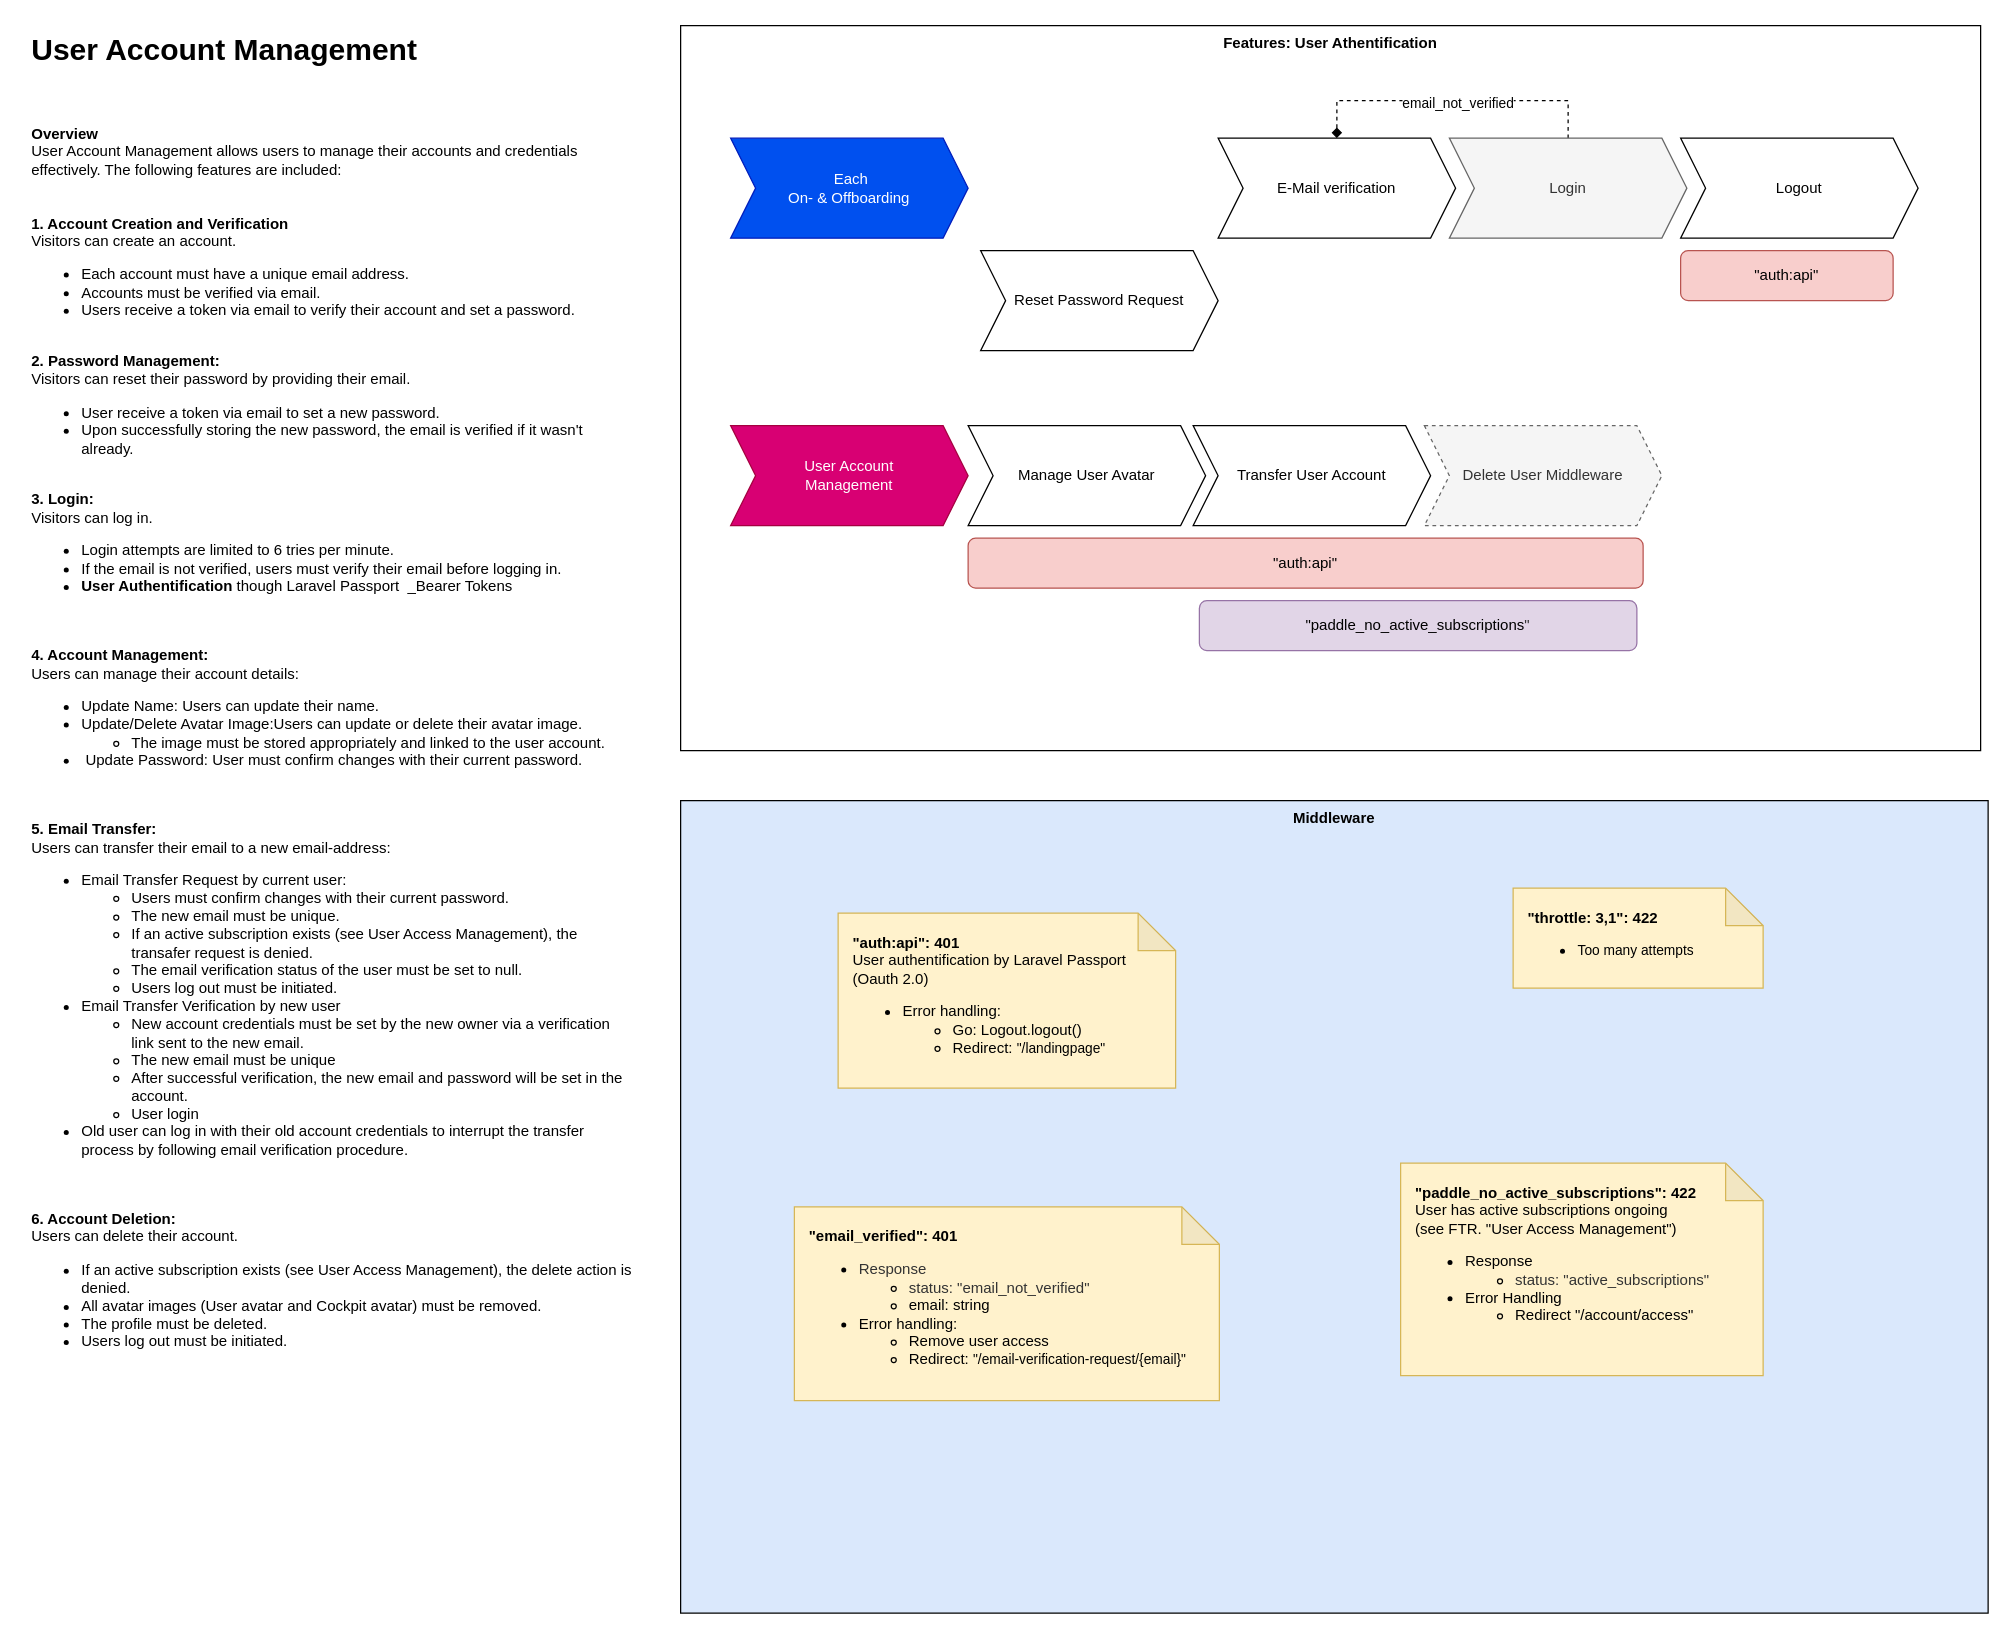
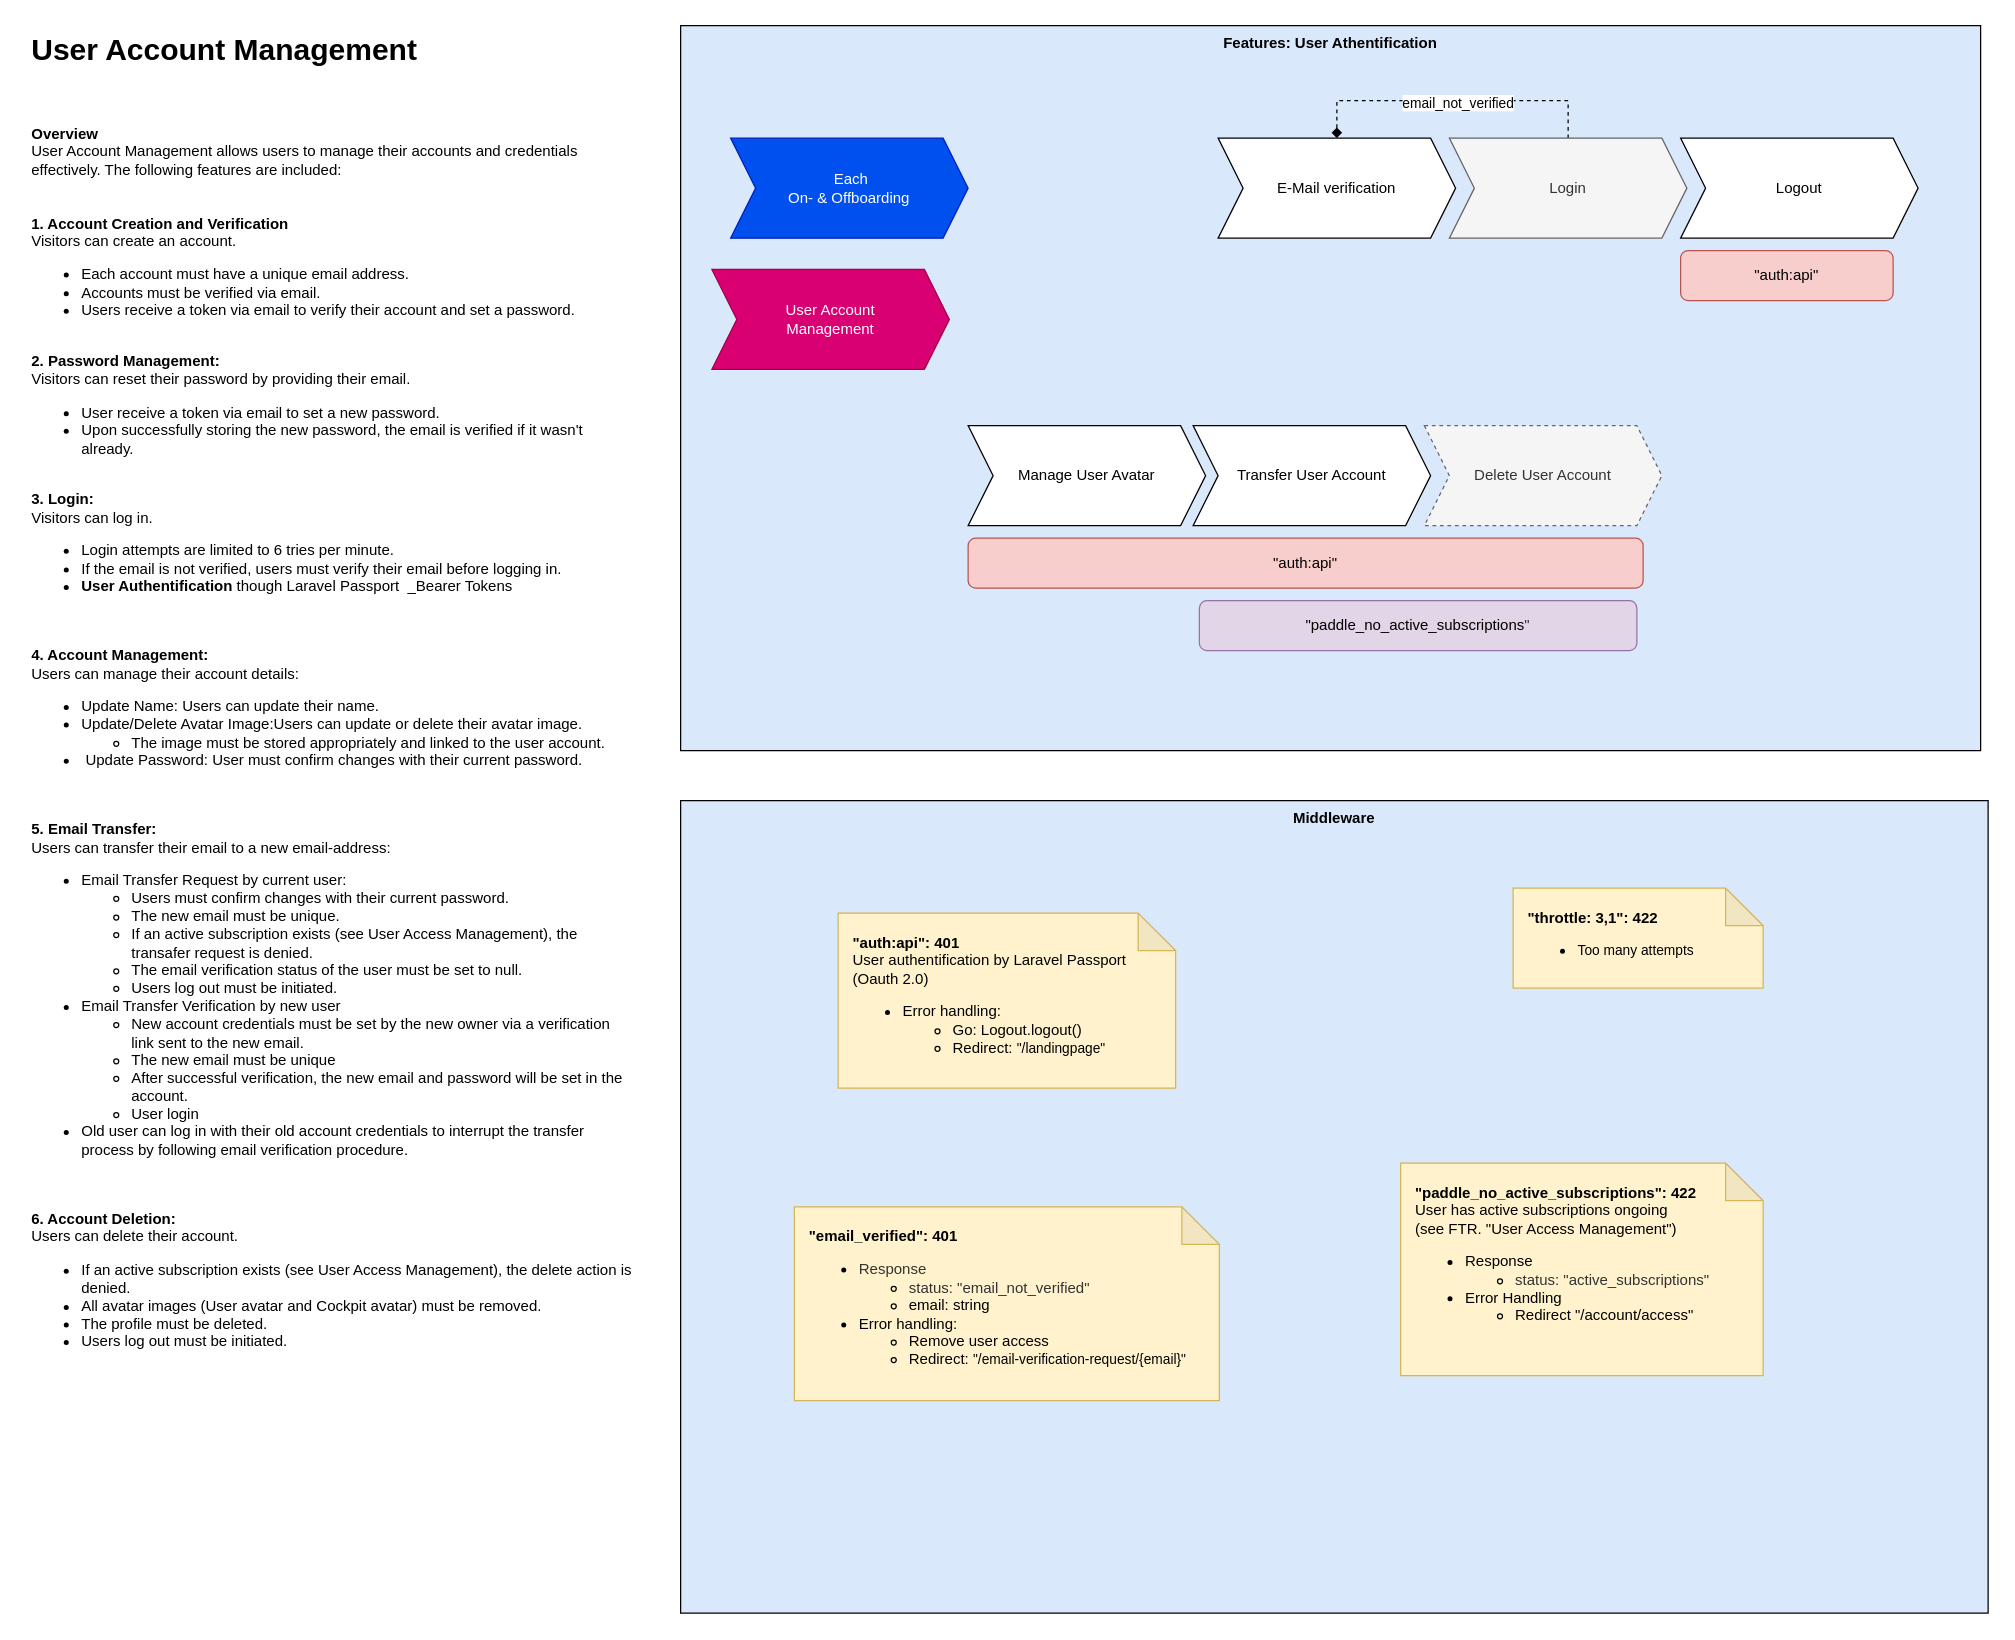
(1099, 301) -> none
(1331, 388) -> (1331, 388)
(849, 476) -> (831, 319)
(1543, 476) -> (1543, 476)
